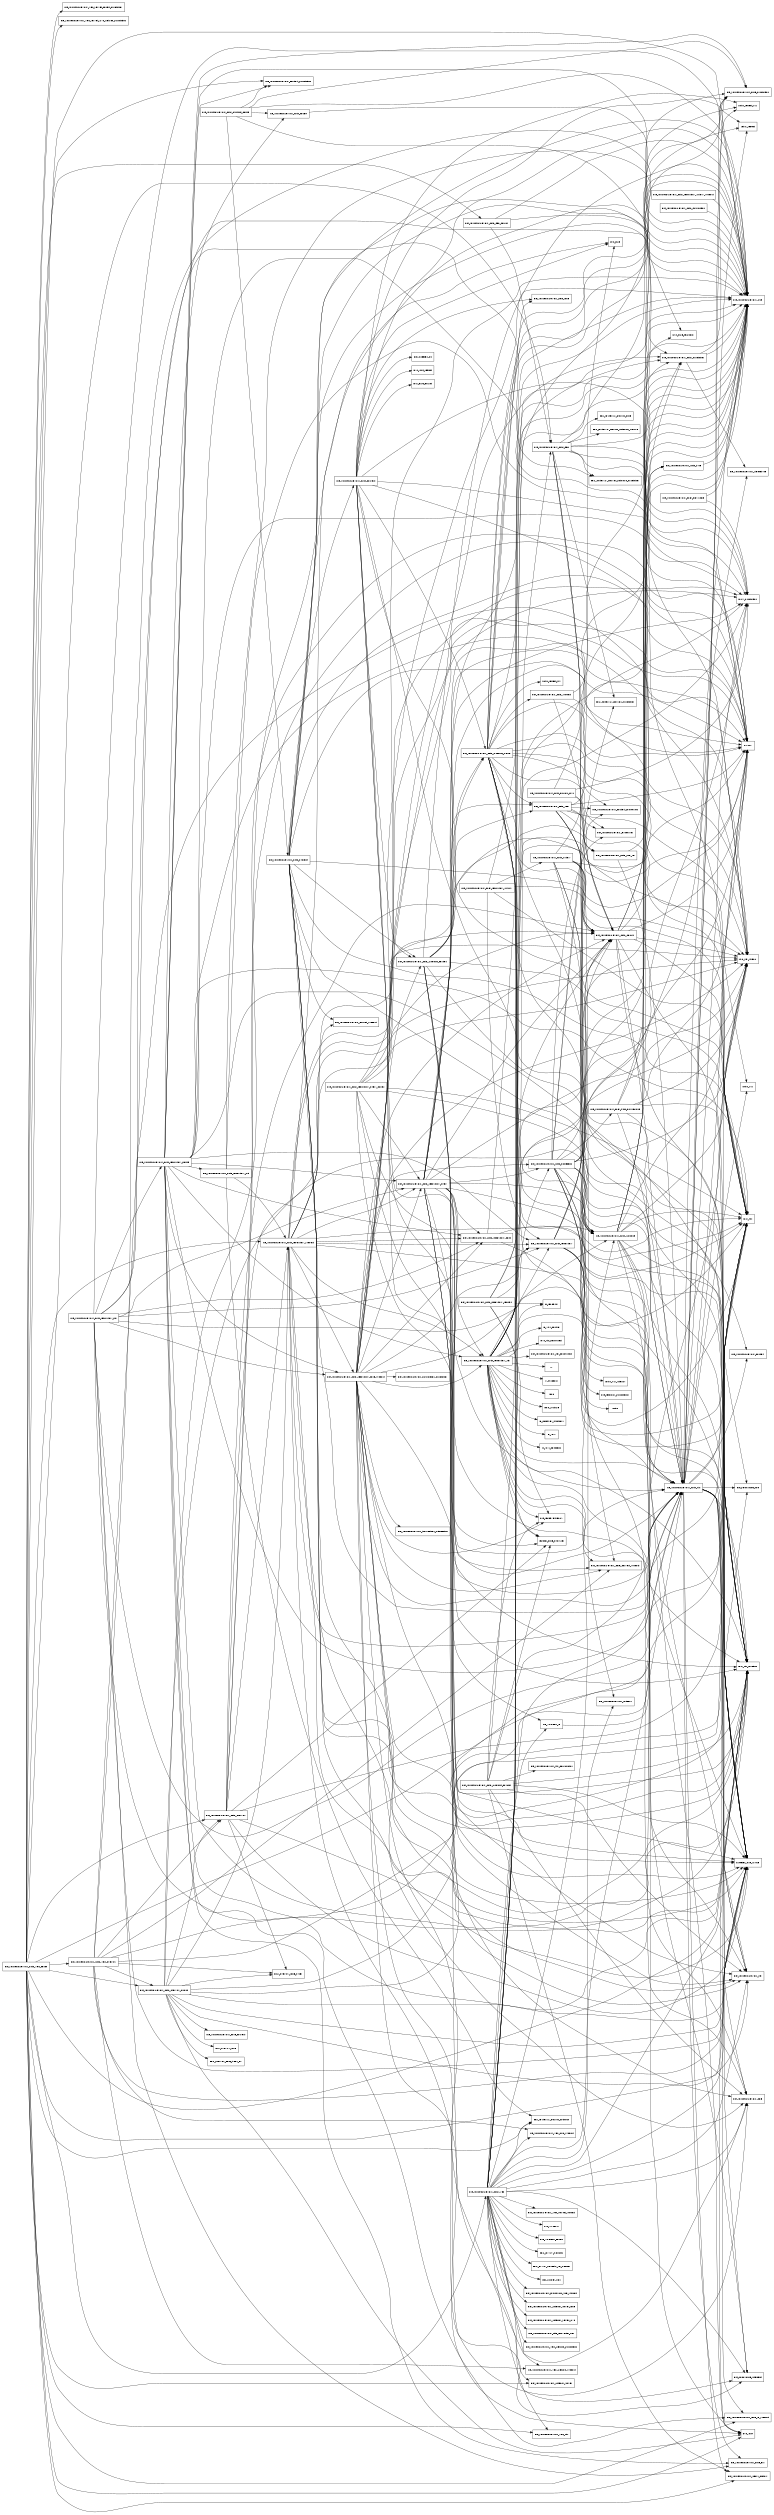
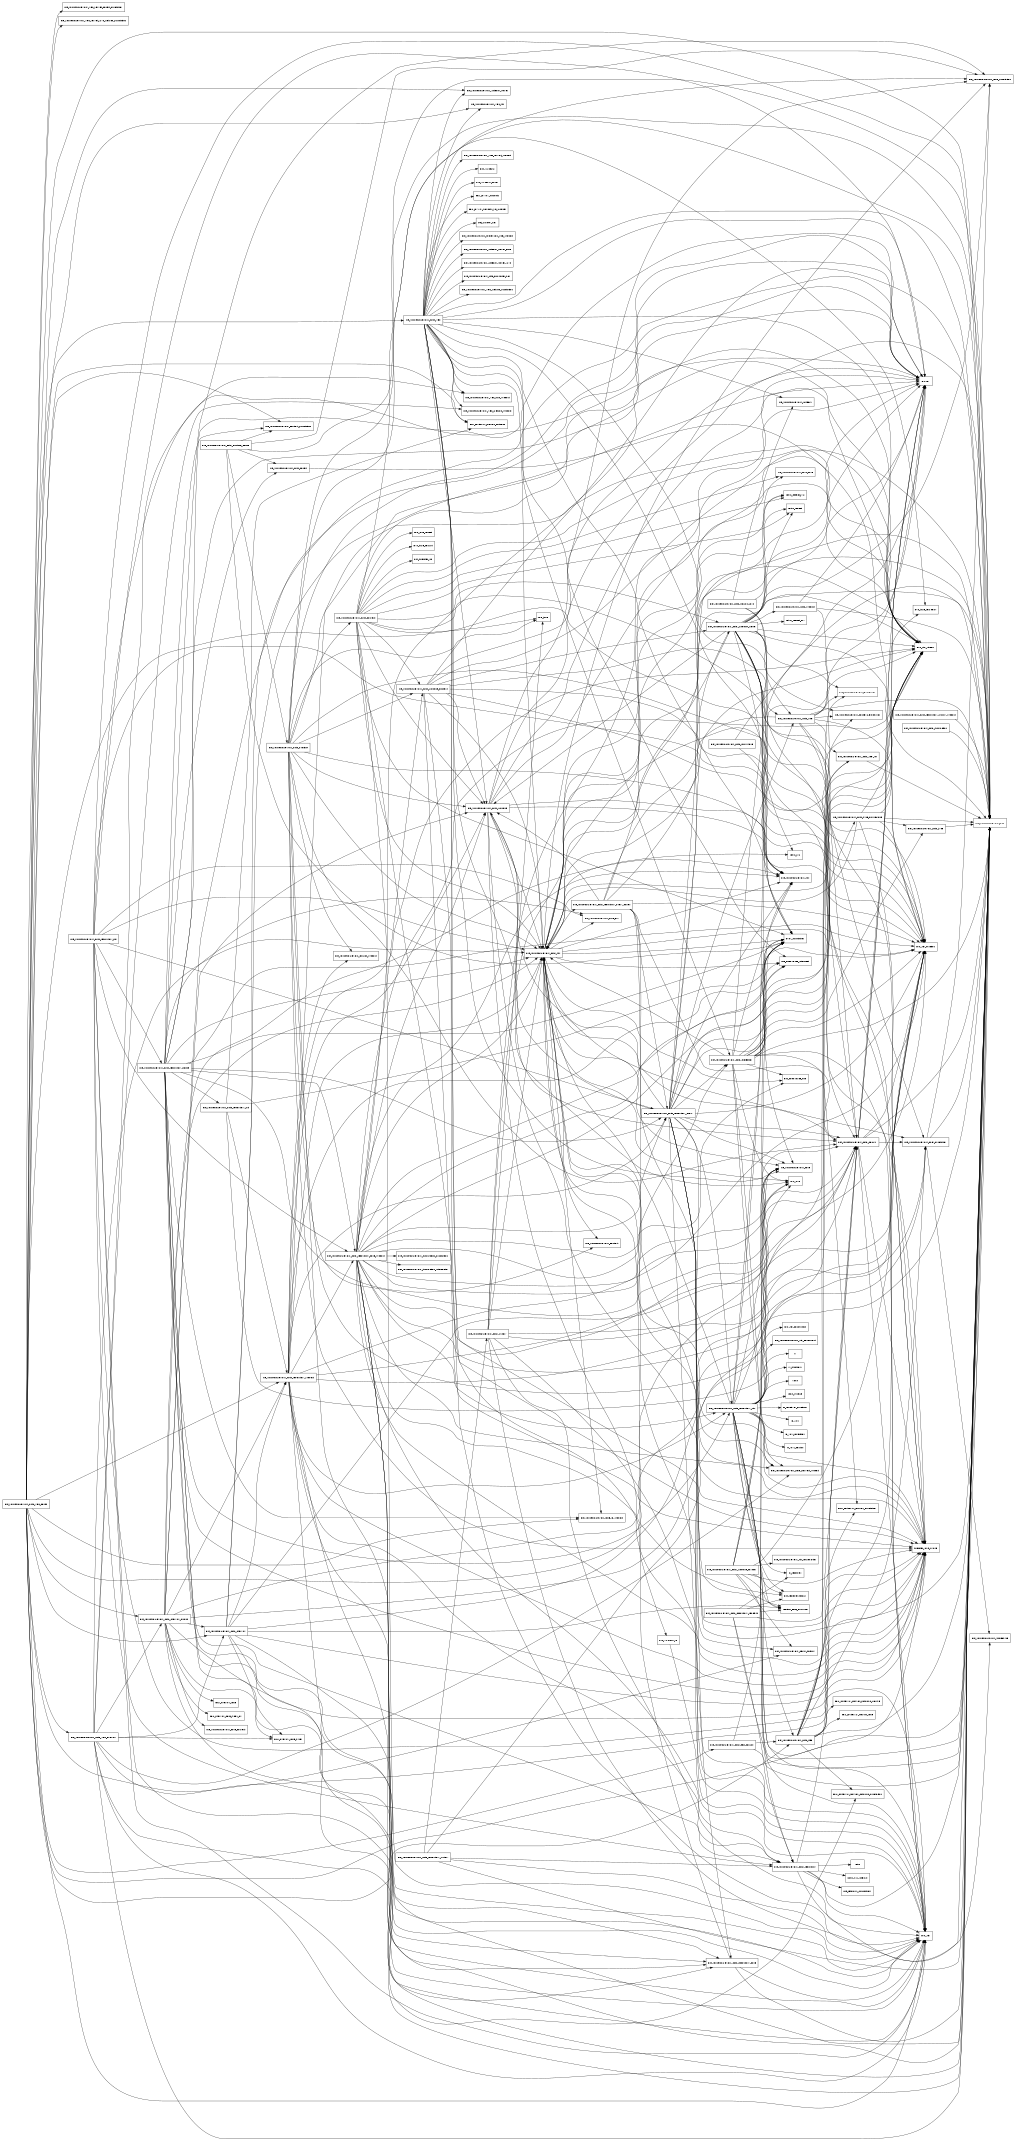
(447, 1517) -> (413, 1892)
(460, 1575) -> (566, 919)
